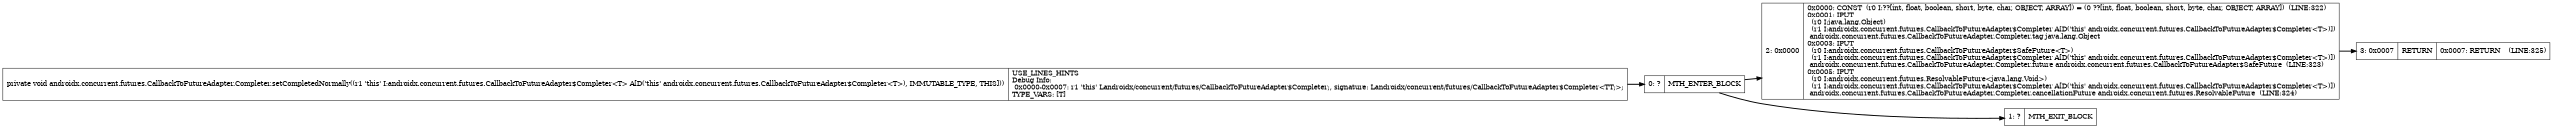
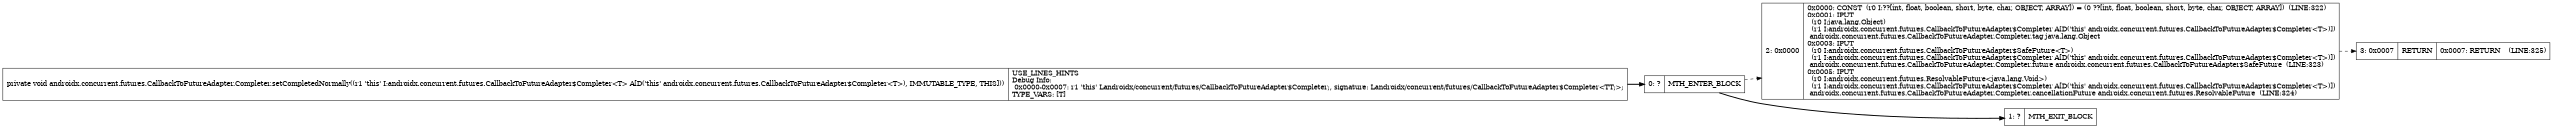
(2345, 51) -> (2345, 51)
(1751, 79) -> (1751, 79)
